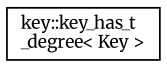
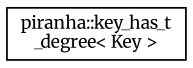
(83, 34) -> (96, 34)
